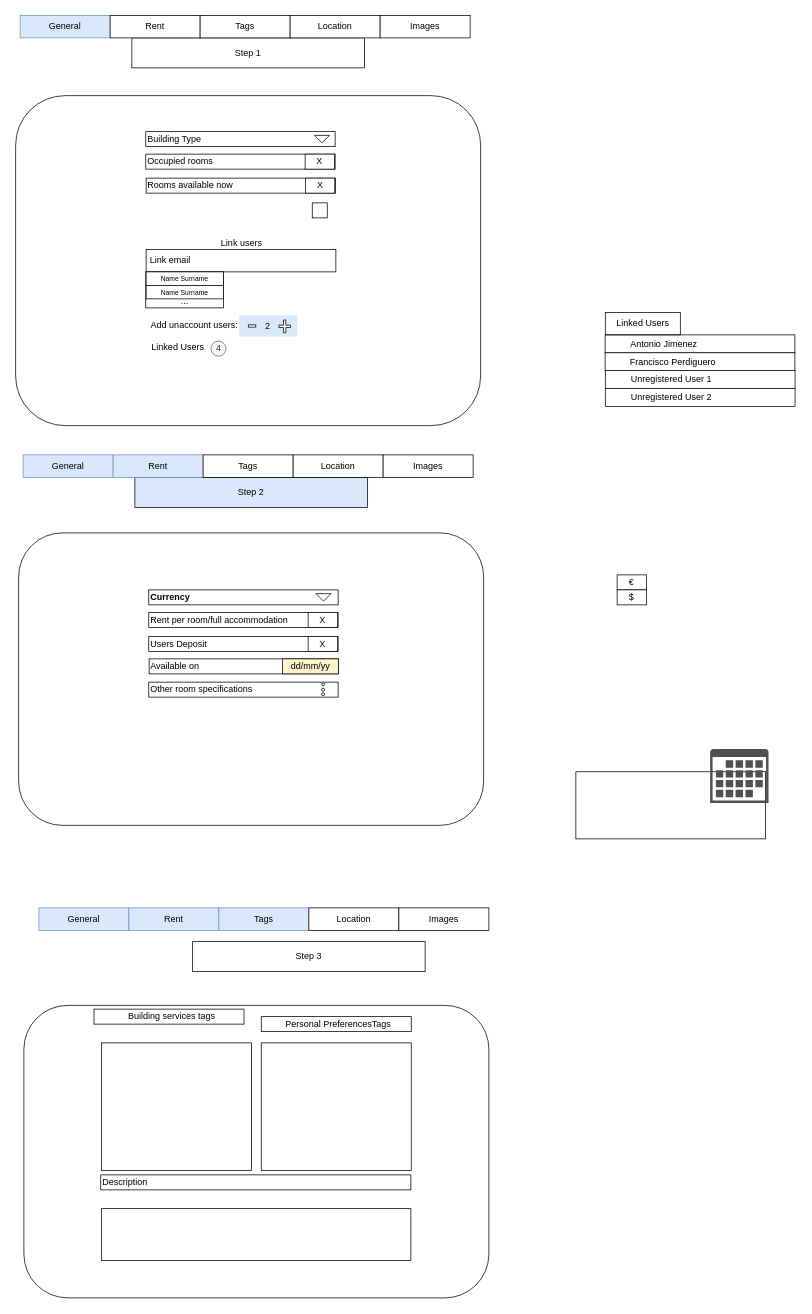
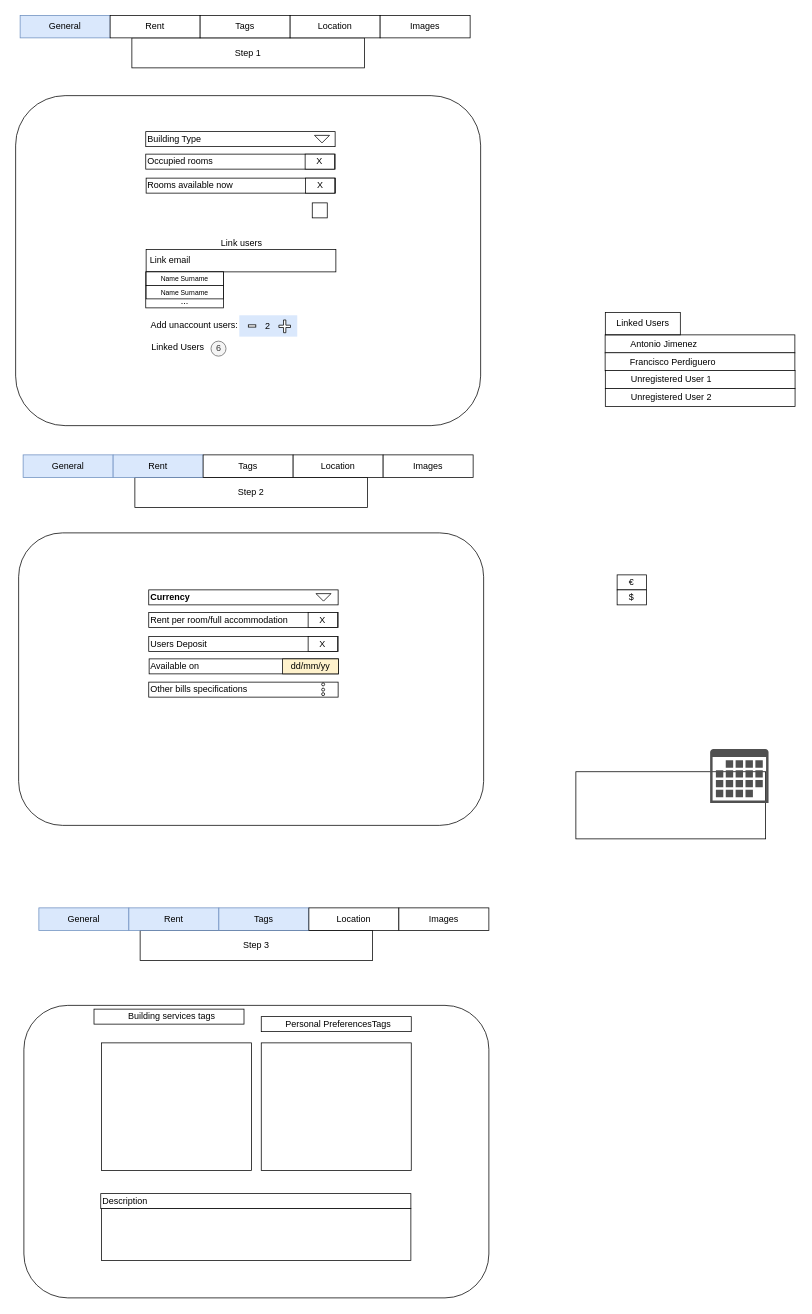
(219, 348) -> (219, 348)
(251, 492) -> (251, 492)
(208, 690) -> (207, 690)
(309, 957) -> (256, 945)
(256, 1182) -> (256, 1201)
